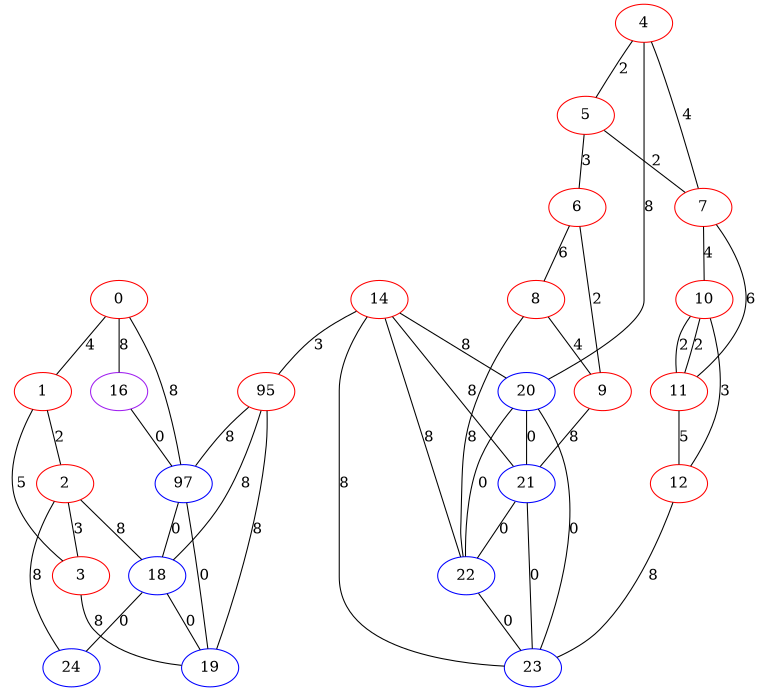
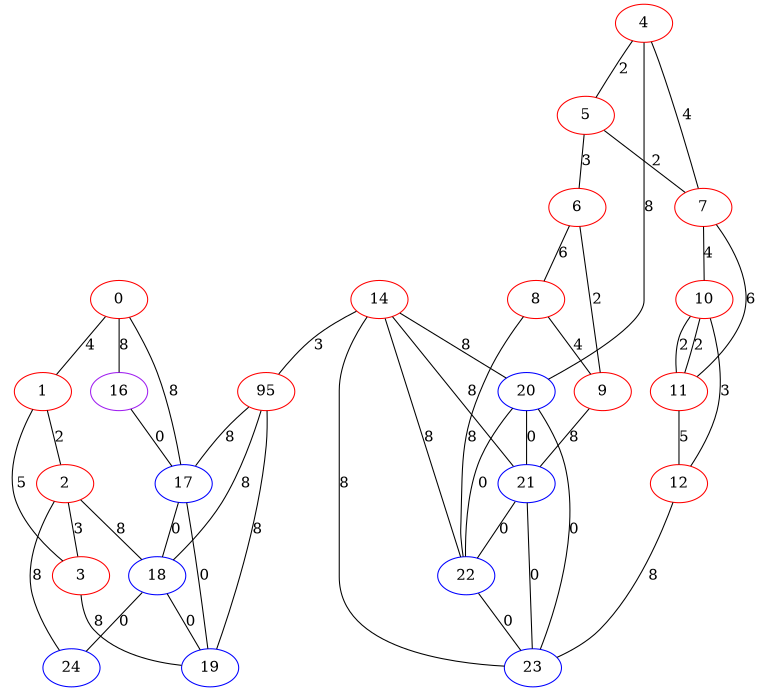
(184, 484) -> (184, 484)
